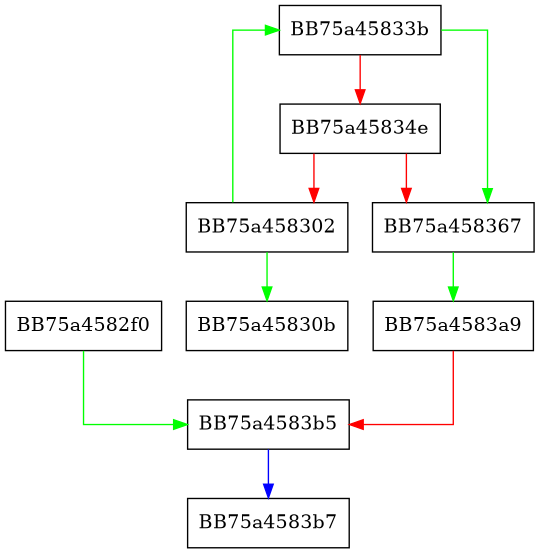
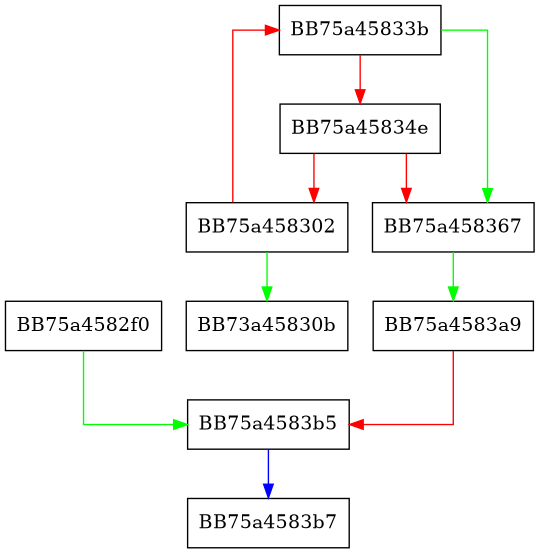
(233, 100) -> (233, 100)
(267, 326) -> (267, 326)
